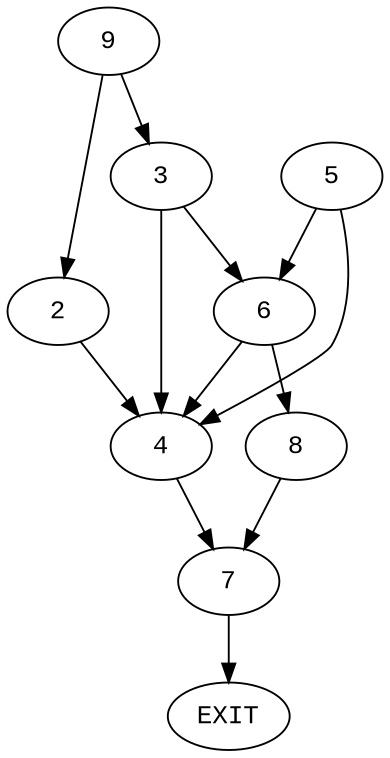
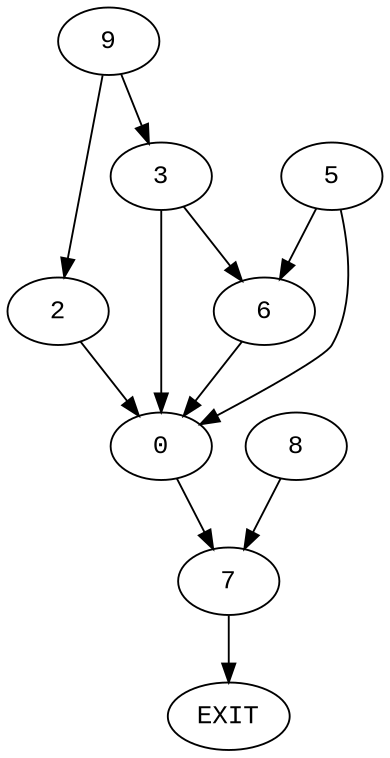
(278, 368) -> none
(161, 446) -> (161, 446)
